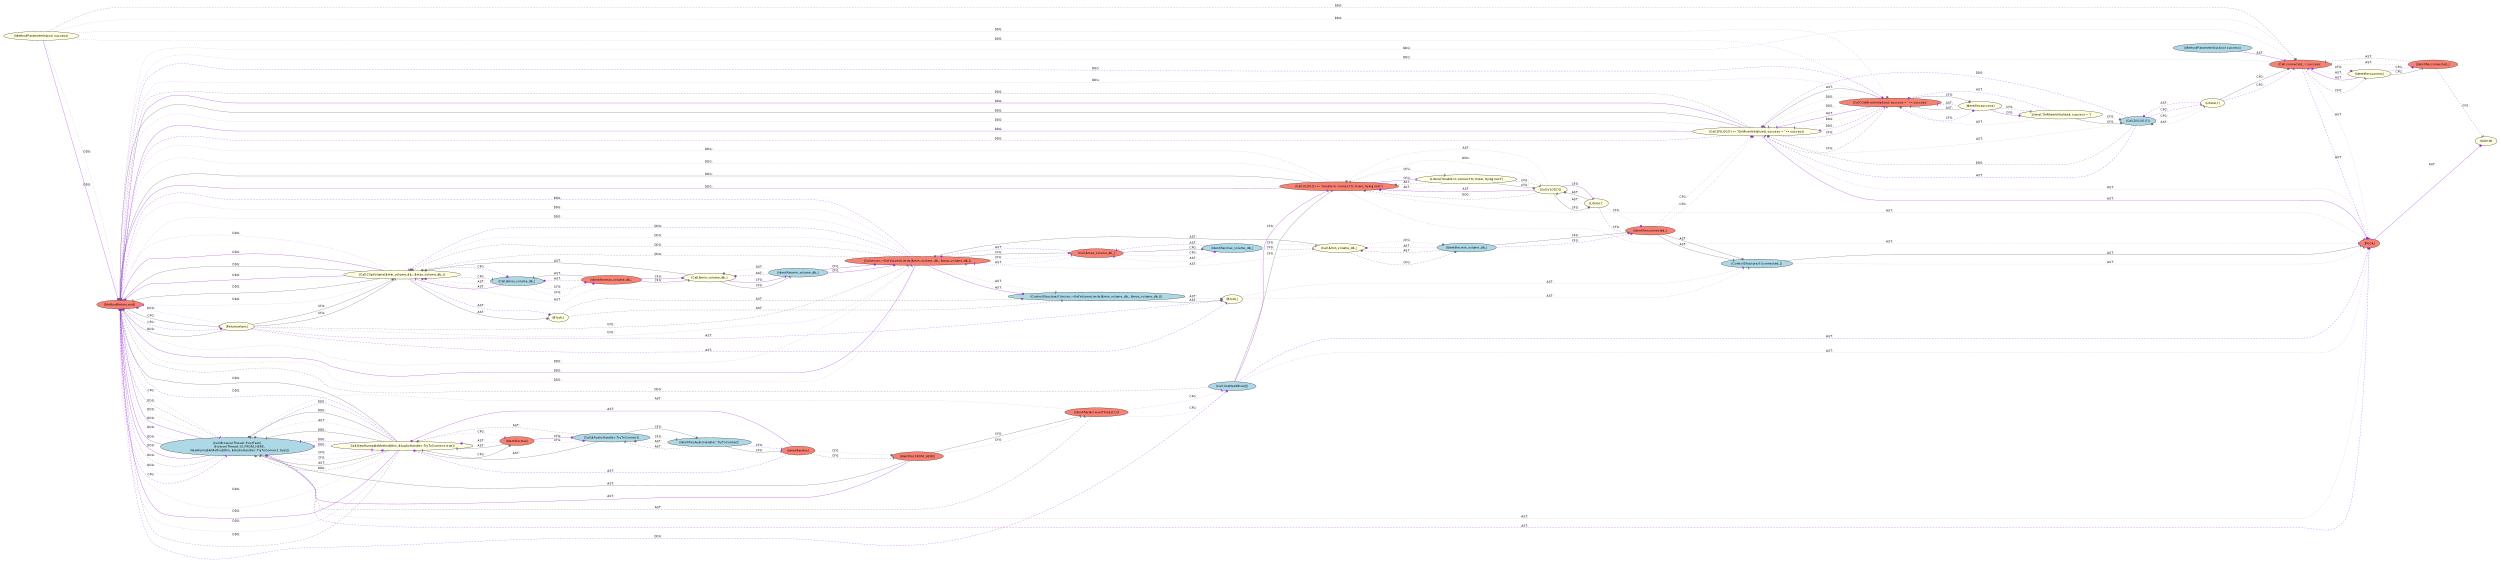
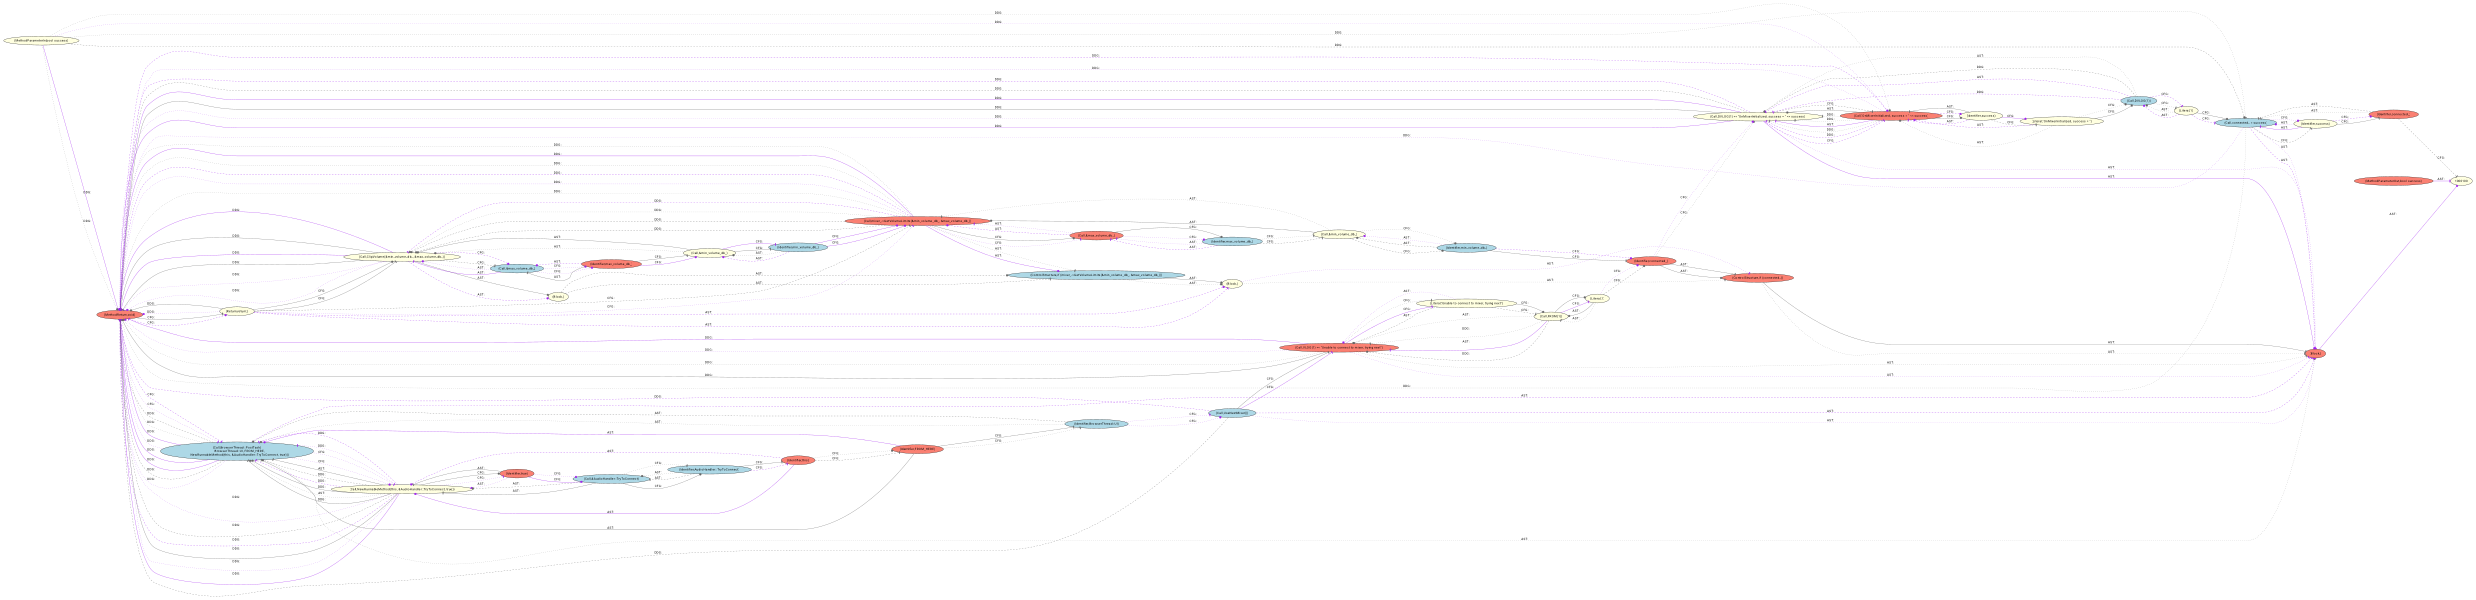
(2213, 48) -> (2394, 181)
(2261, 55) -> (2441, 181)
(2300, 64) -> (2246, 123)
(1551, 190) -> (1551, 316)
(1757, 264) -> (1758, 278)
(1097, 412) -> (1097, 424)
